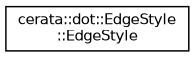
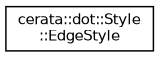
(97, 29) -> (80, 29)
